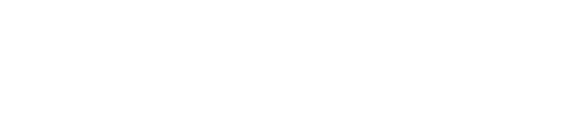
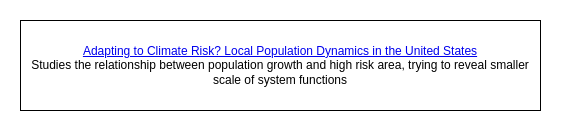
none -> (281, 66)
